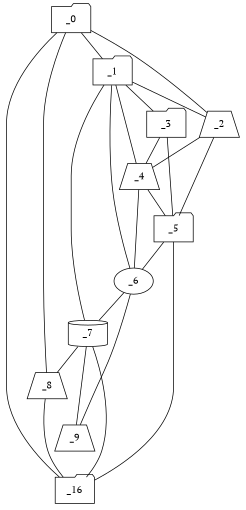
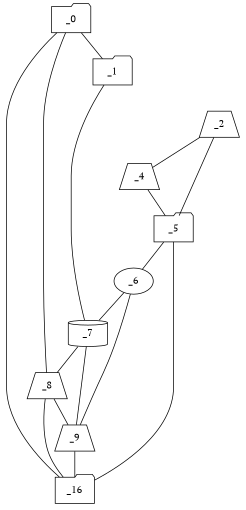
(151, 68) -> none
(169, 100) -> none
(126, 124) -> none
(166, 124) -> none
(111, 178) -> none
(137, 229) -> none
none -> (61, 412)
(106, 414) -> (75, 464)
